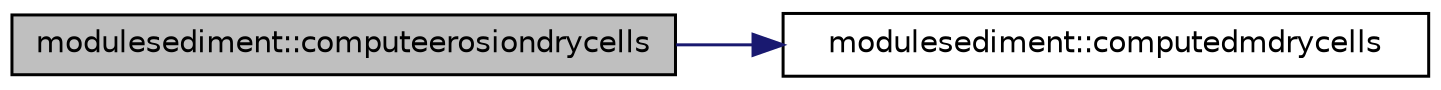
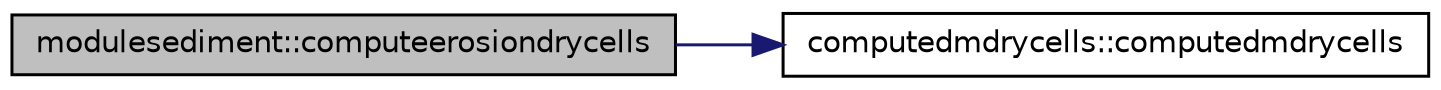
(1106, 45) -> (1106, 45)
